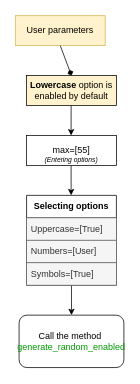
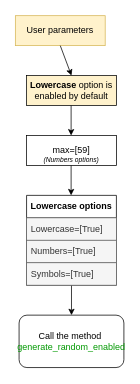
(69, 68) -> (69, 69)
(72, 150) -> (72, 150)
(72, 159) -> (72, 159)
(72, 207) -> (72, 207)
(71, 229) -> (71, 229)
(66, 252) -> (66, 252)
